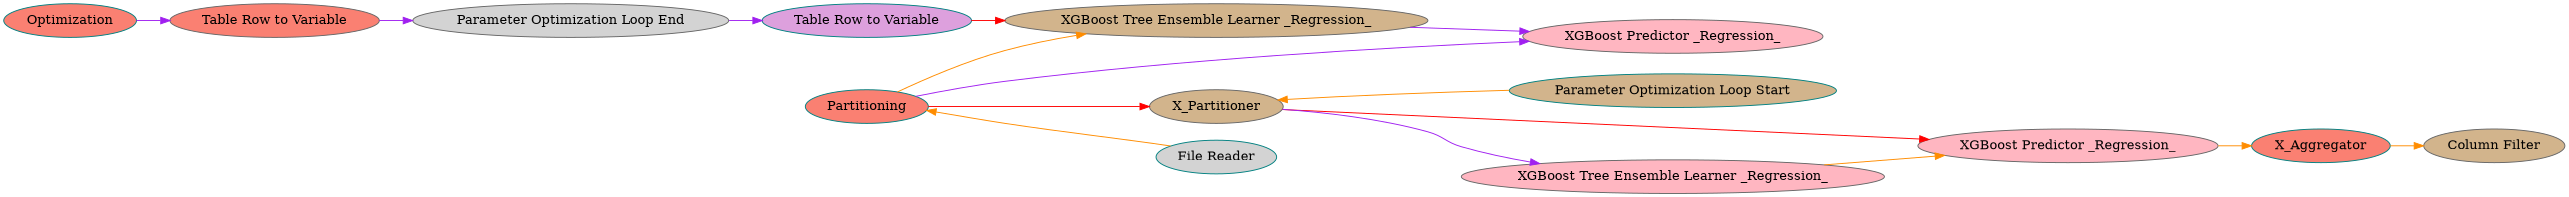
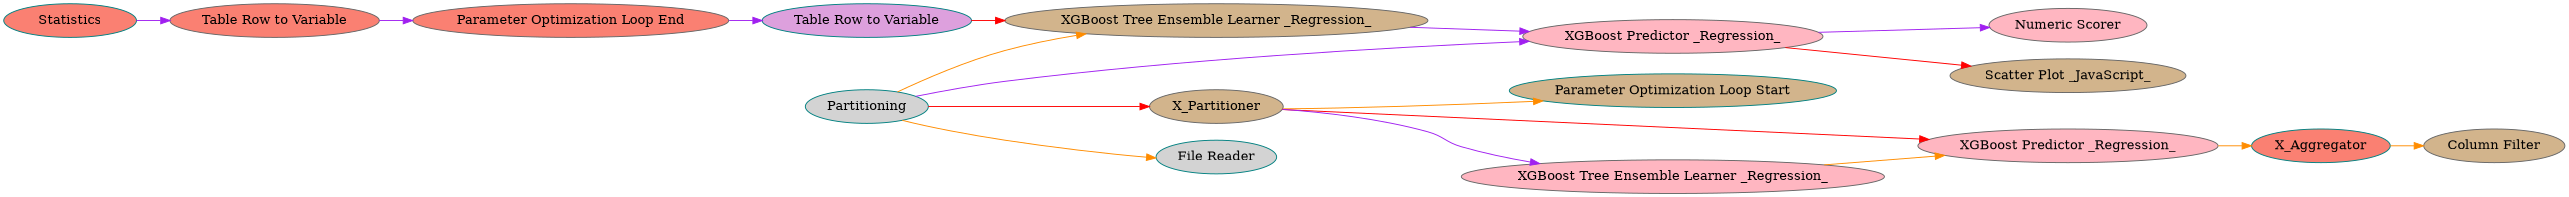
(70, 21) -> (70, 21)
(571, 21) -> (571, 21)
none -> (2068, 25)
none -> (2068, 76)
(1398, 94) -> (1408, 106)
(867, 107) -> (867, 107)
(1053, 130) -> (1024, 143)
